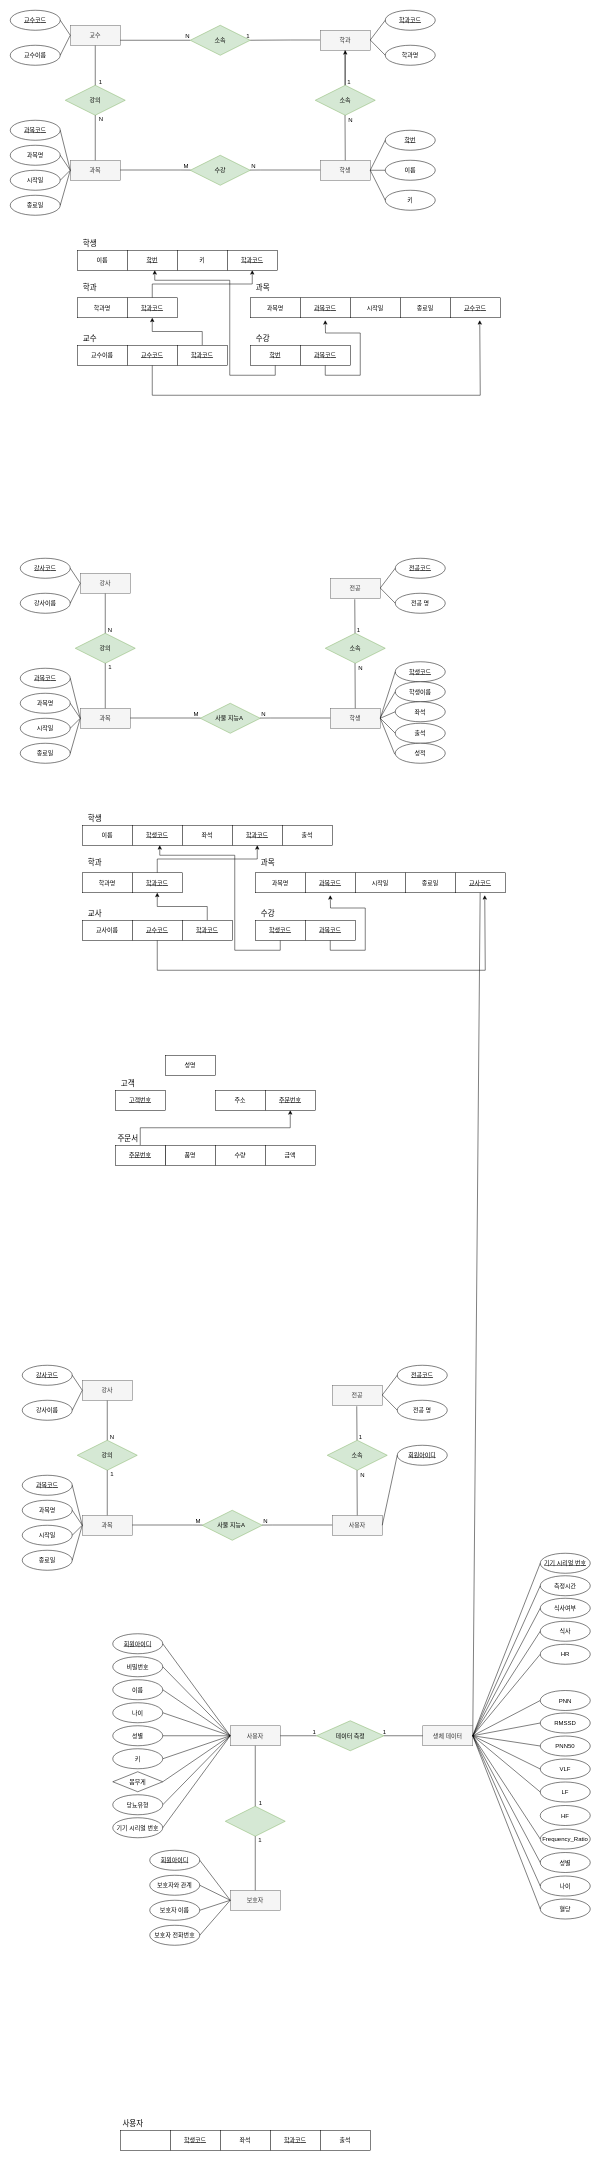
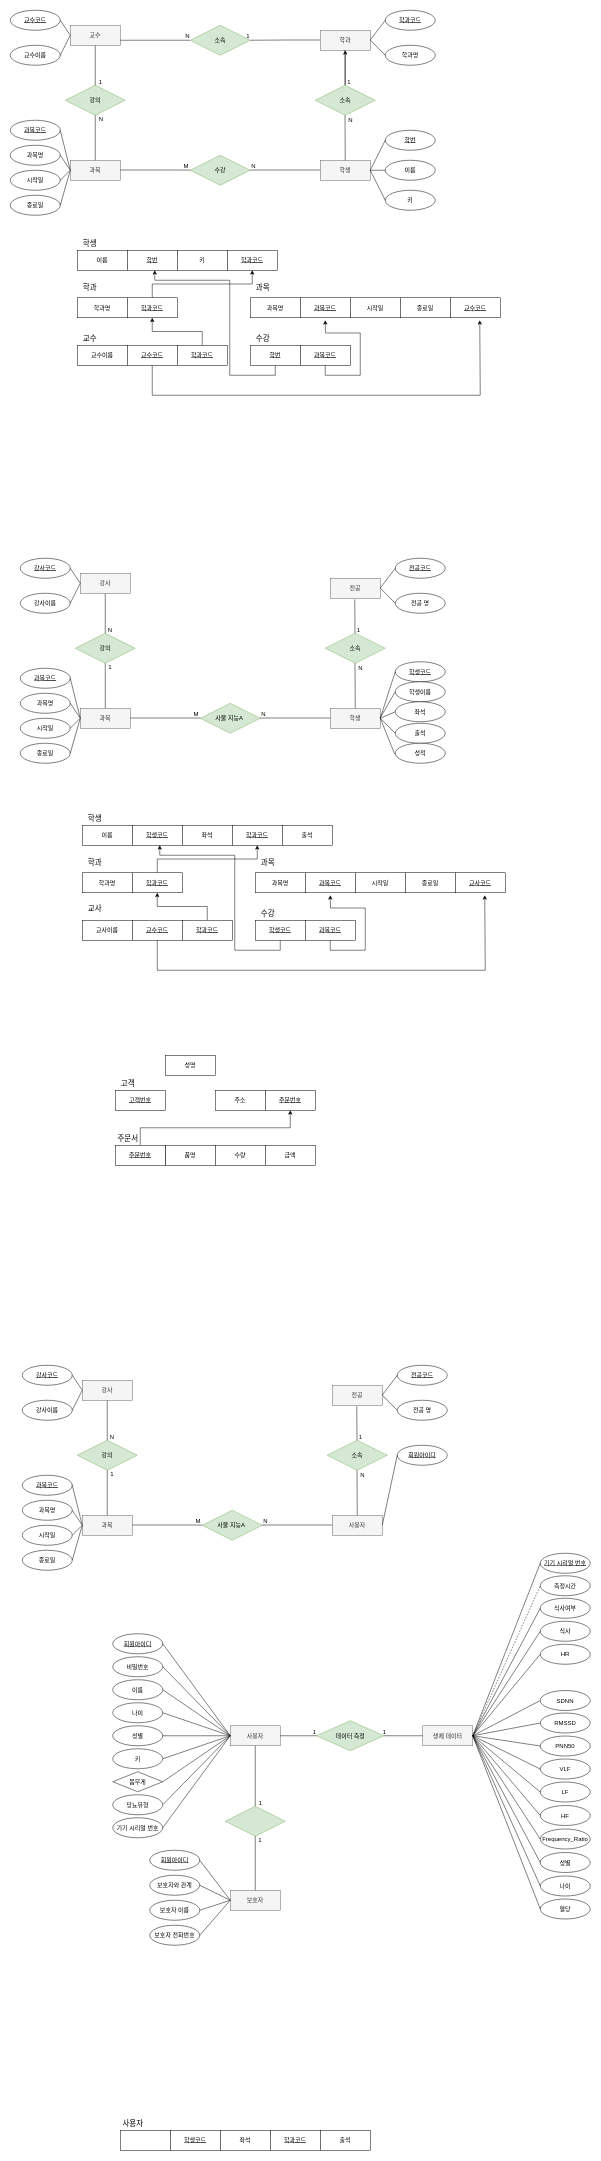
(95, 913) -> (95, 908)
(476, 1310) -> (510, 1780)
(513, 1646) -> (513, 1646)
(565, 1701) -> (565, 1701)
